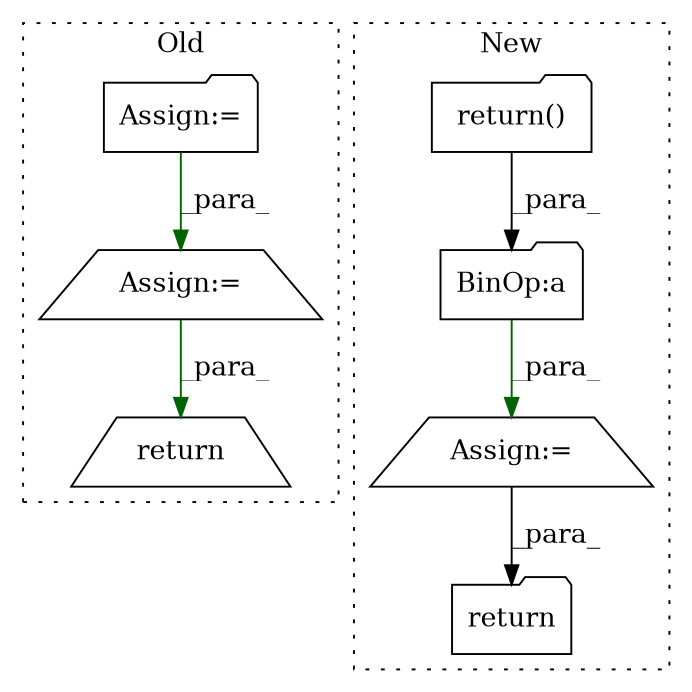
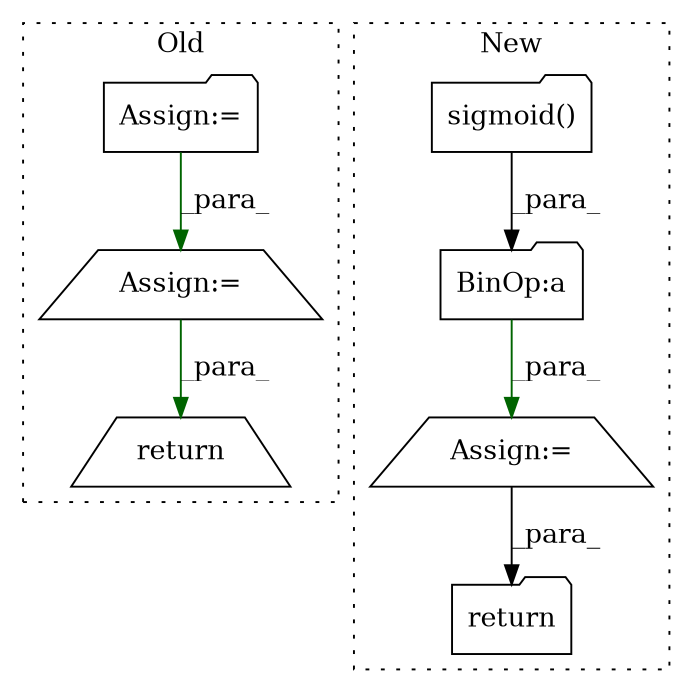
(512, 117) -> (512, 117)
